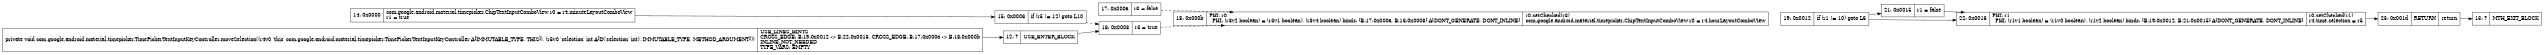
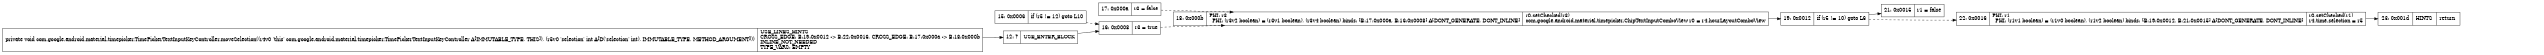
(1953, 12) -> none
(493, 15) -> none
(1219, 16) -> (1219, 16)
none -> (1773, 19)
(1841, 19) -> (1841, 19)
(2425, 19) -> (2424, 19)
(2507, 19) -> none
(1911, 20) -> (1911, 20)
